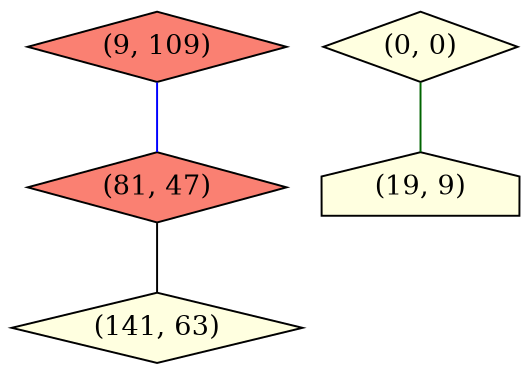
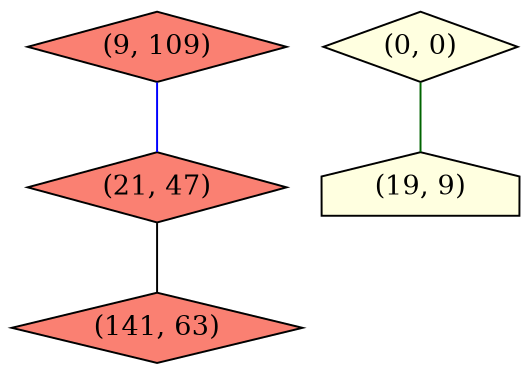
(157, 187) -> (157, 187)
(157, 328) -> (157, 328)
